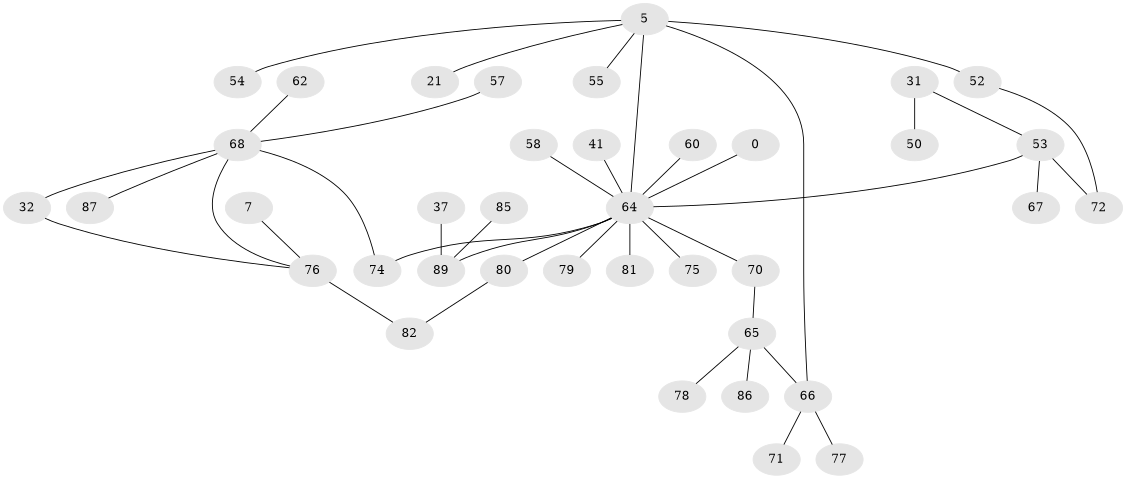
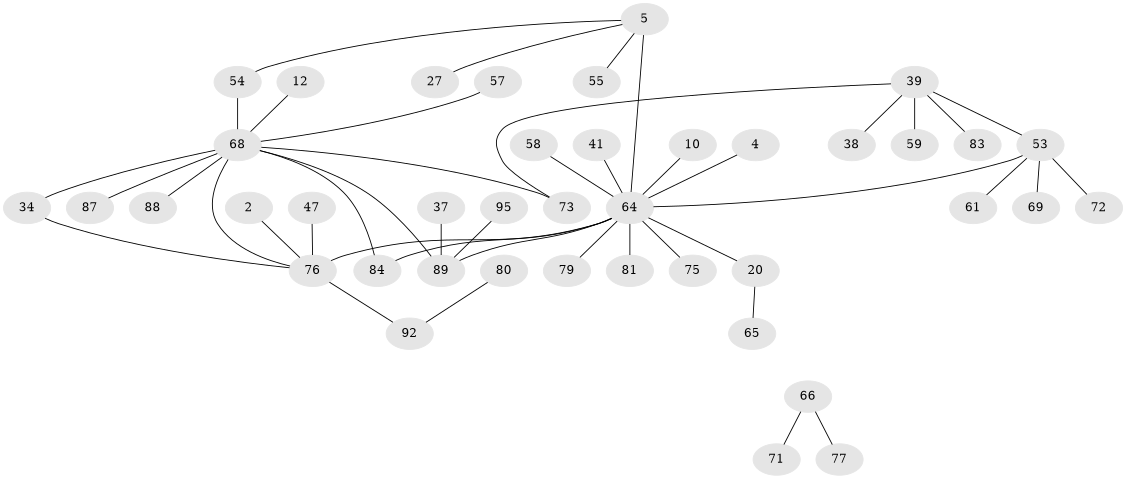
(301, 82) -> (301, 82)
(435, 82) -> (435, 82)
(915, 82) -> (915, 82)
(978, 82) -> none
none -> (238, 114)
(693, 145) -> (693, 145)
(756, 145) -> (756, 145)
none -> (852, 145)
(915, 145) -> (915, 145)
none -> (978, 145)
(804, 166) -> none
none -> (356, 186)
(27, 208) -> (27, 208)
none -> (153, 208)
(249, 208) -> (249, 208)
none -> (312, 208)
(504, 208) -> (504, 208)
none -> (567, 208)
none -> (973, 208)
(1036, 208) -> (1036, 208)
(567, 239) -> (450, 240)
(377, 271) -> (377, 271)
(756, 271) -> (756, 271)
(410, 334) -> (410, 334)
(780, 365) -> none
(682, 397) -> none
(745, 397) -> none
